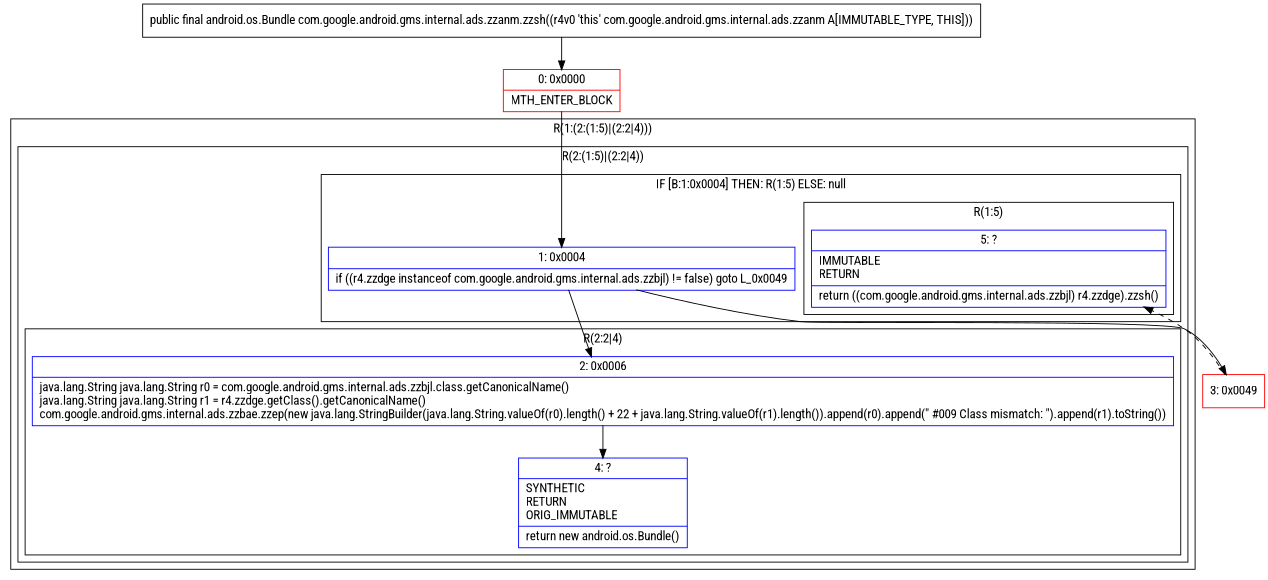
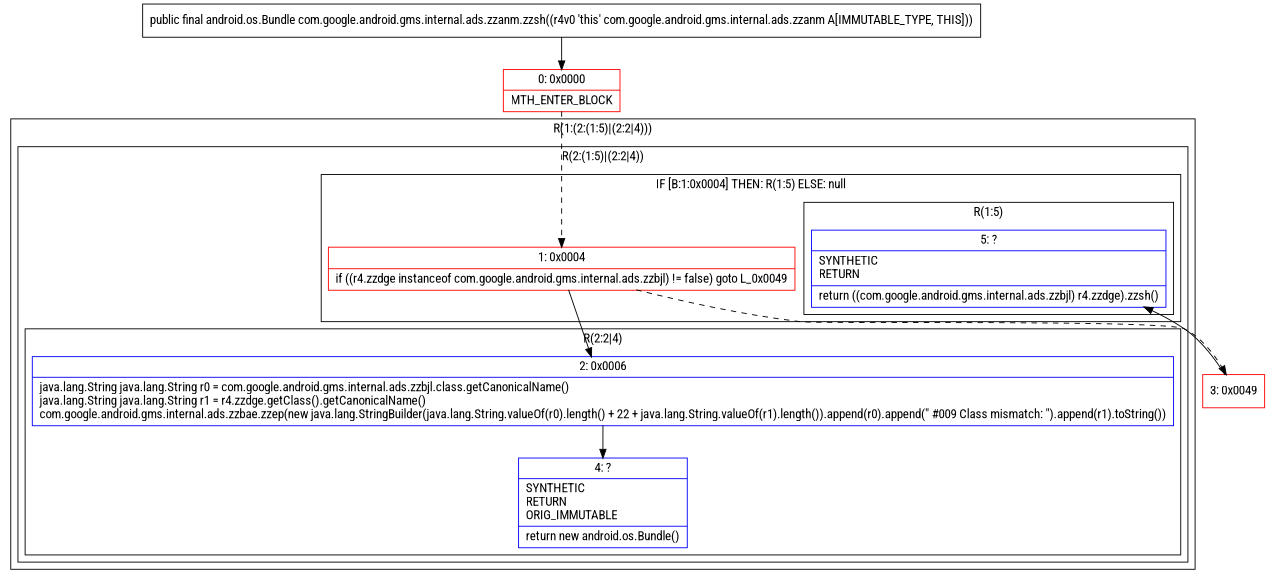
(562, 169) -> (562, 169)
(850, 261) -> (849, 261)
(562, 269) -> (562, 269)
(936, 323) -> (936, 323)
(1194, 337) -> (1194, 337)
